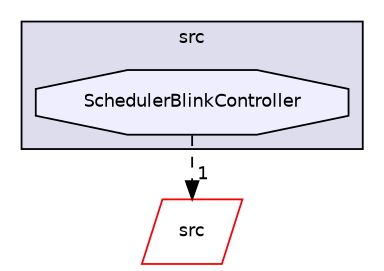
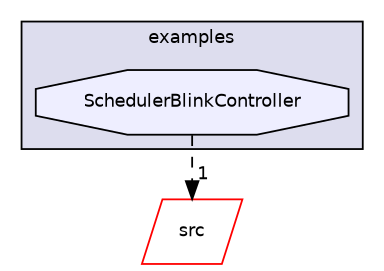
(192, 39) -> (192, 39)
